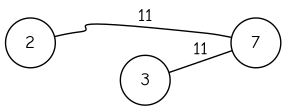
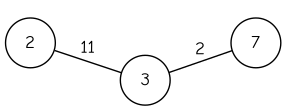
(141, 27) -> (88, 62)
(201, 49) -> (201, 49)
